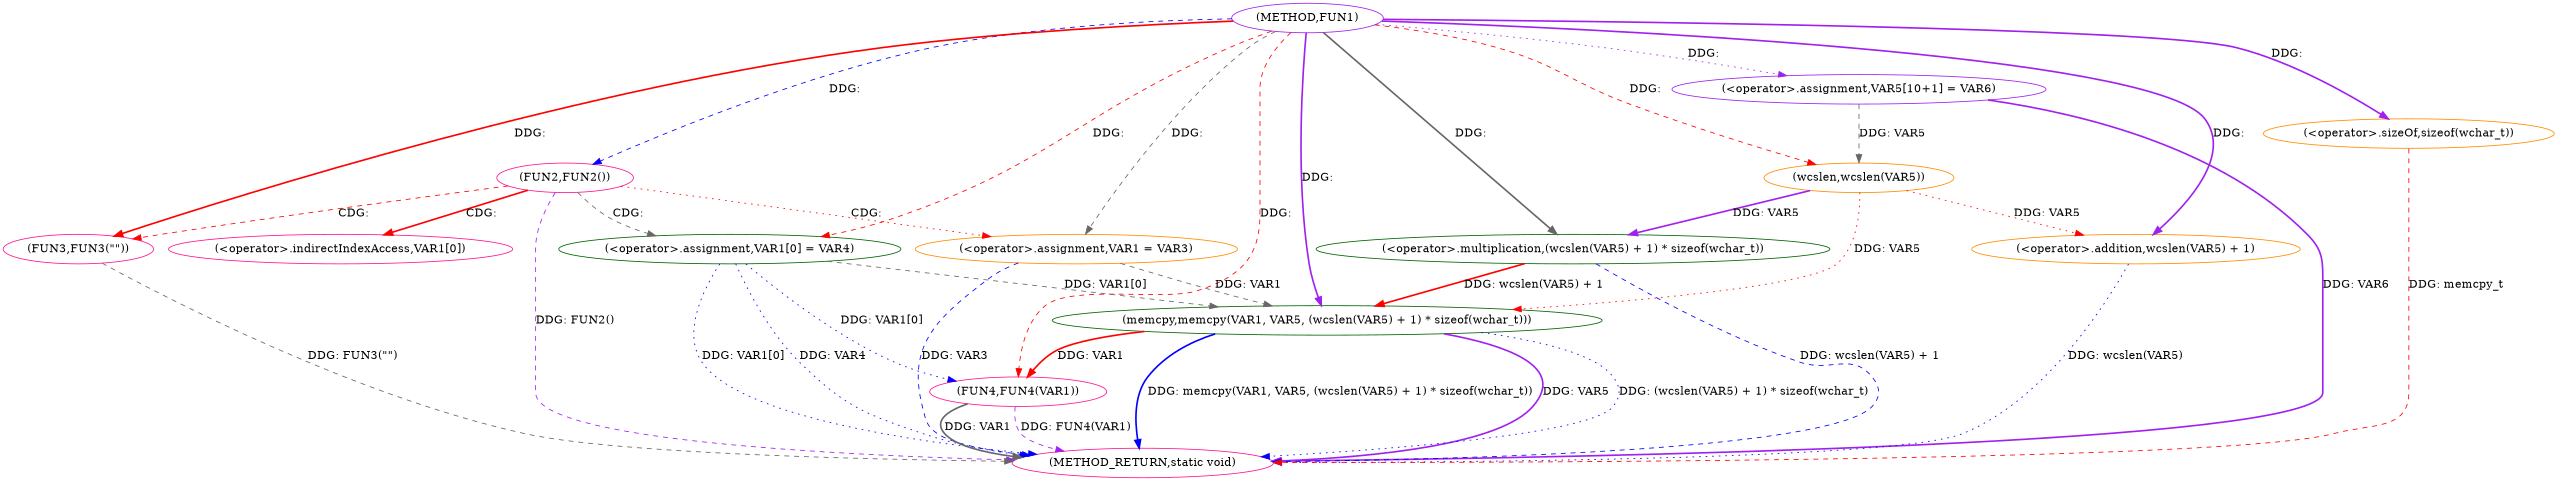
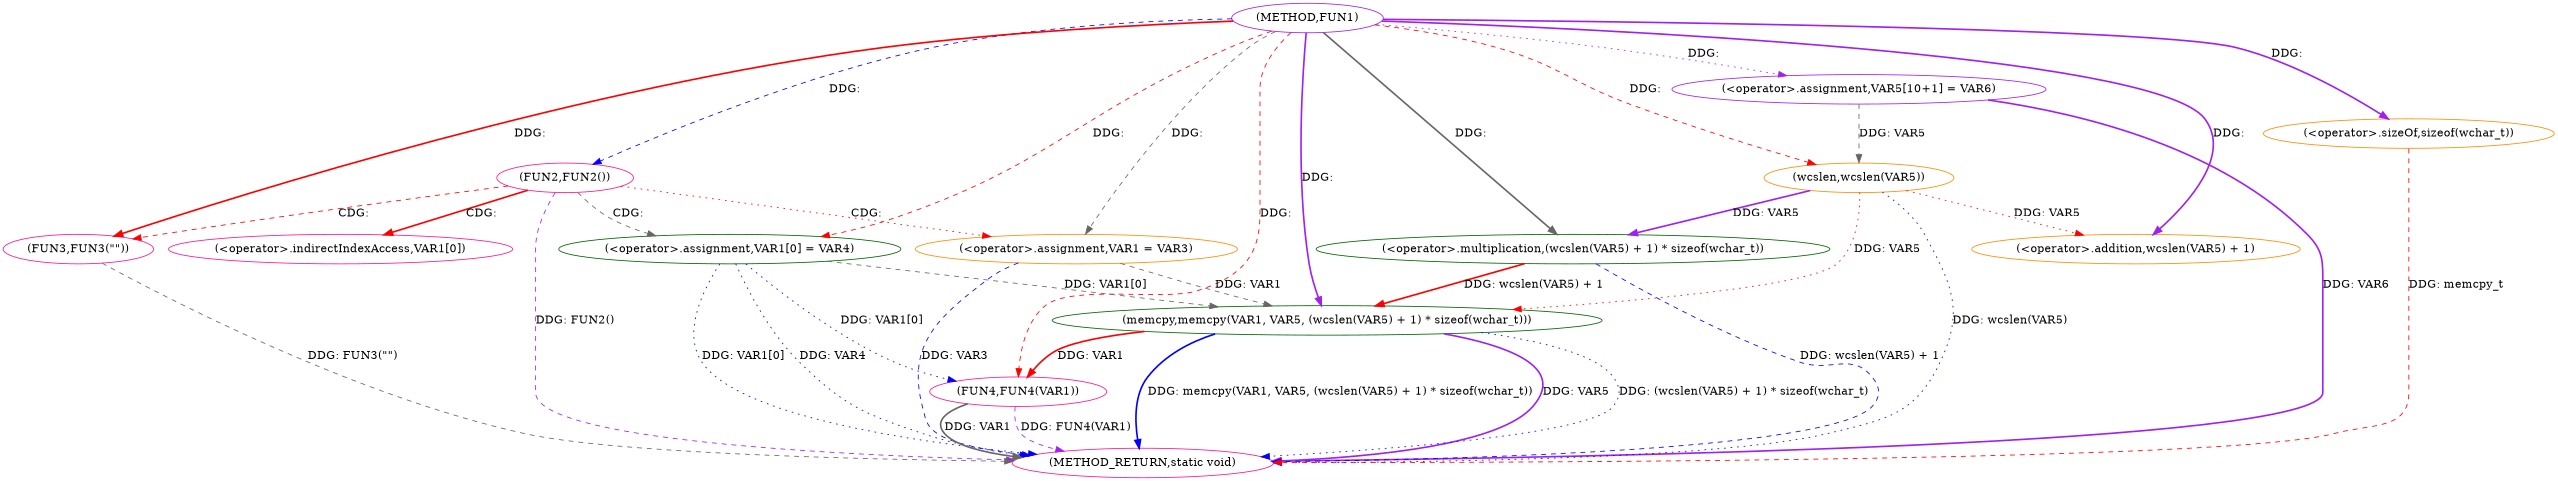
(1950, 436) -> (1745, 446)
